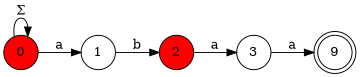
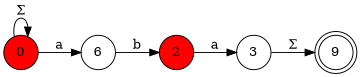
(292, 45) -> (293, 45)
(98, 52) -> (98, 52)
